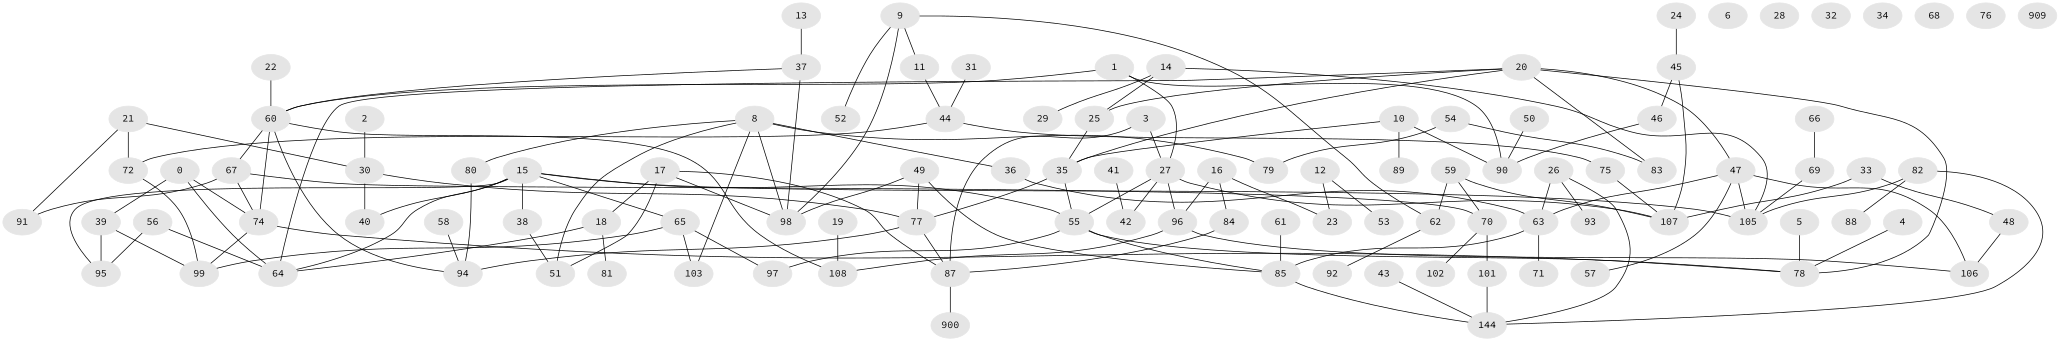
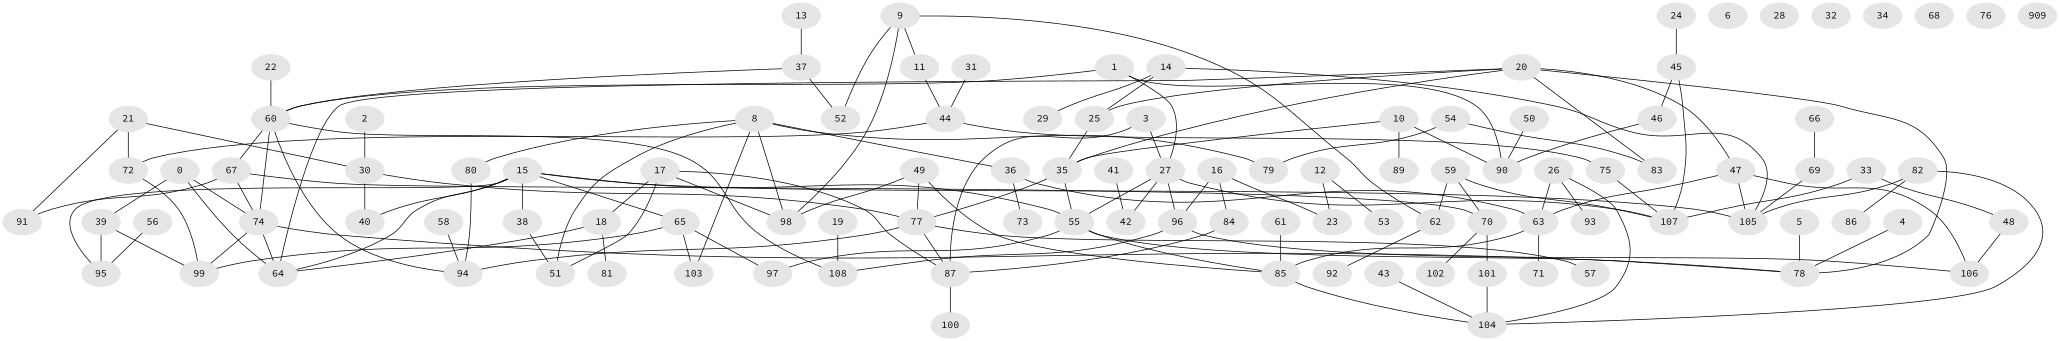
(794, 145) -> (821, 93)
none -> (1023, 222)
(1851, 222) -> (1851, 222)
(1683, 244) -> (1272, 241)
(215, 248) -> (268, 248)
(950, 325) -> (950, 325)
(1487, 325) -> (1487, 325)
